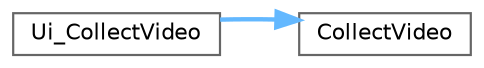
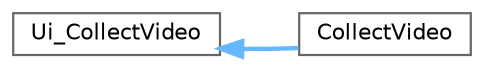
(248, 19) -> (270, 49)
